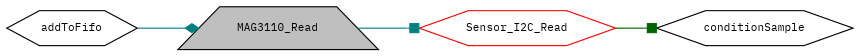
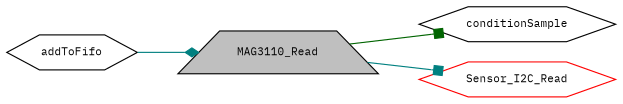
(630, 28) -> (391, 39)
